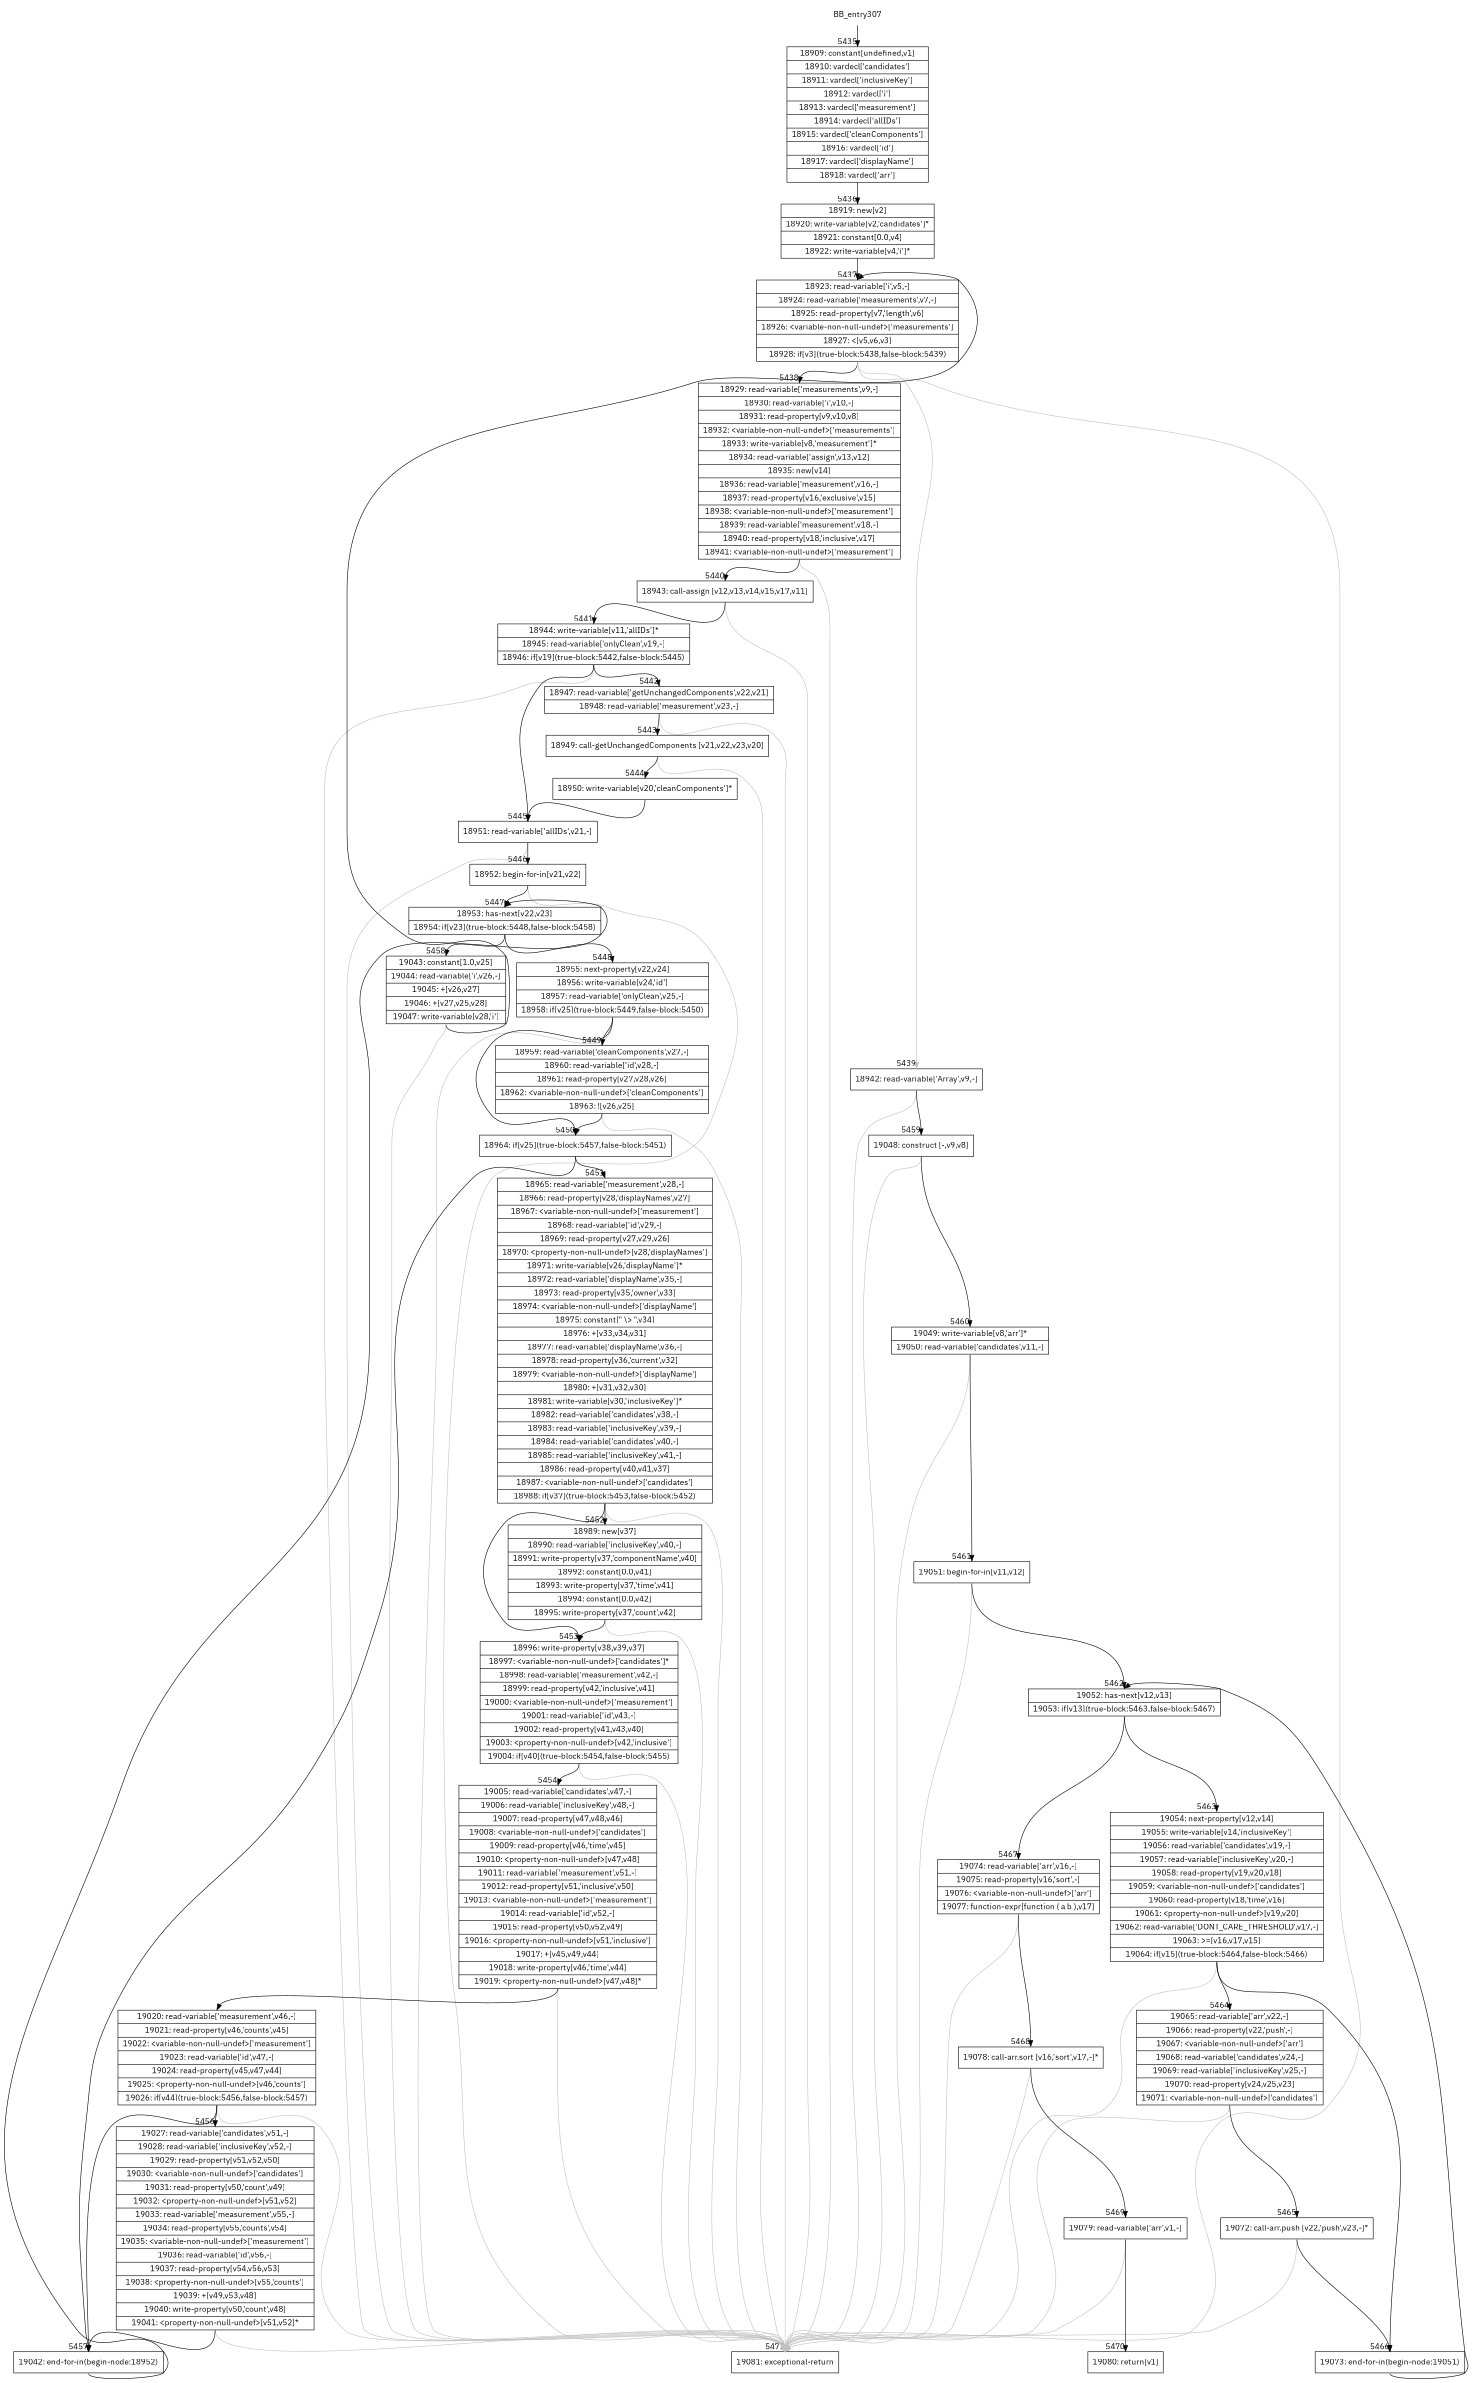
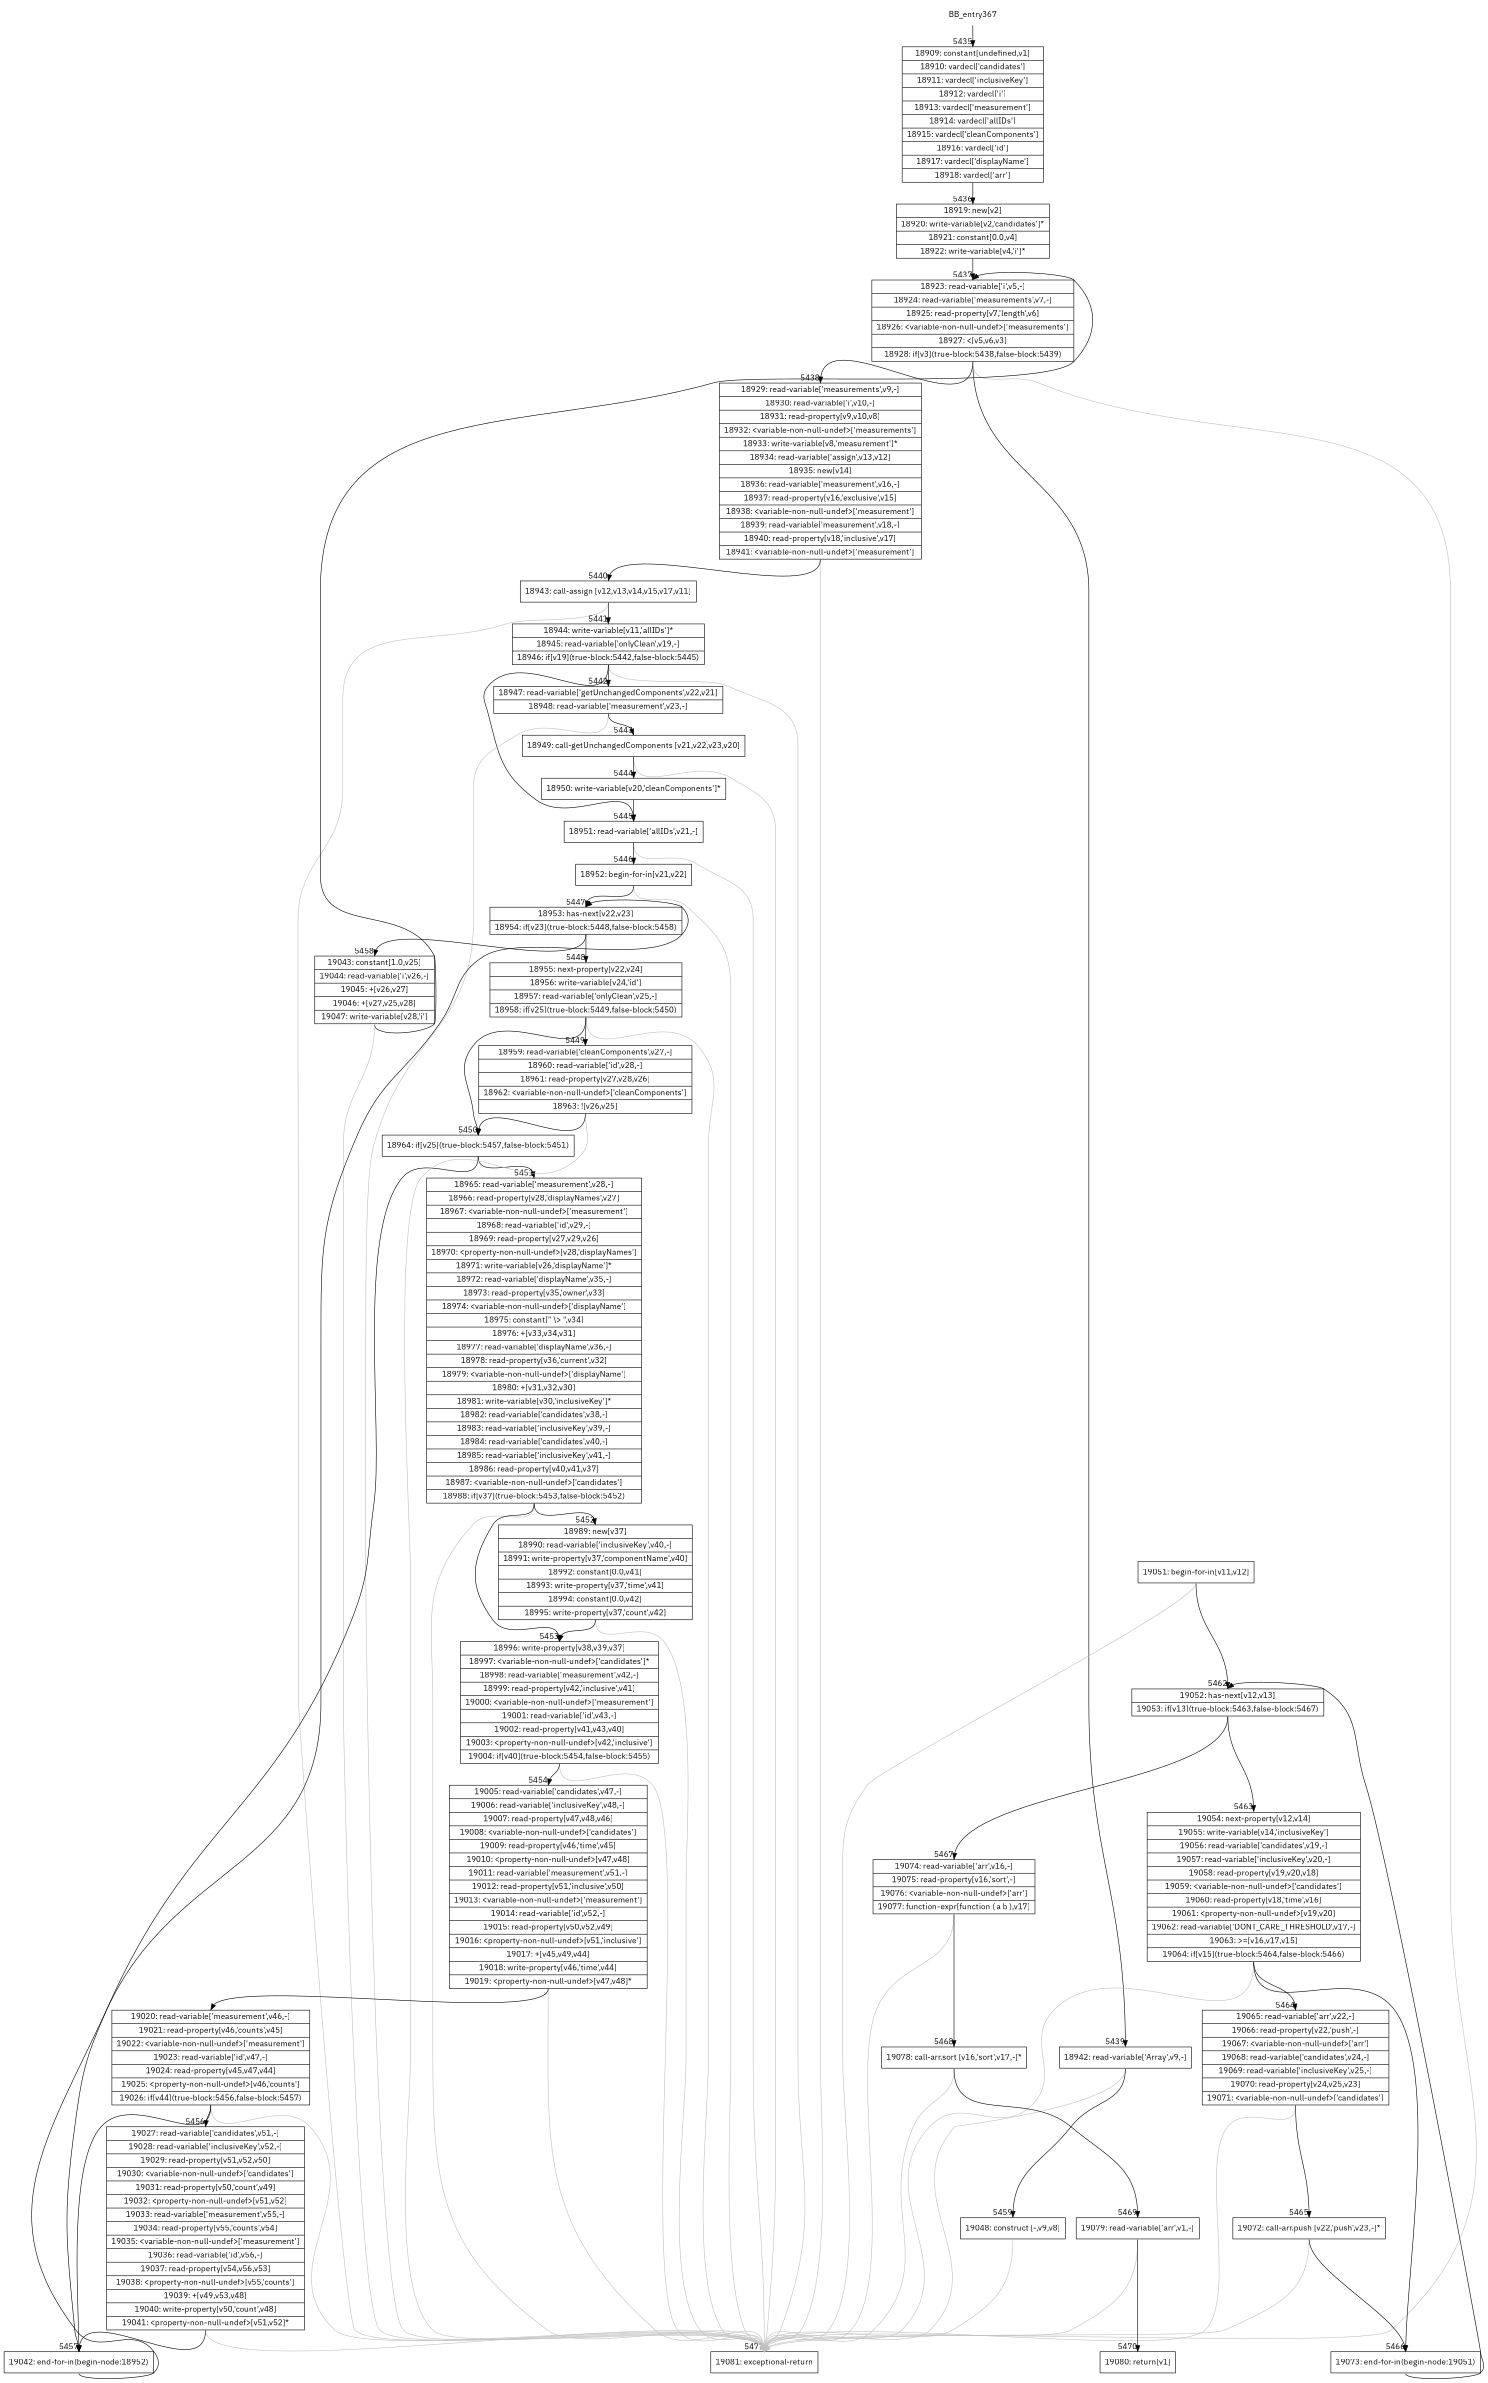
(858, 15) -> (973, 15)
(916, 690) -> (1089, 1184)
(970, 1341) -> none
